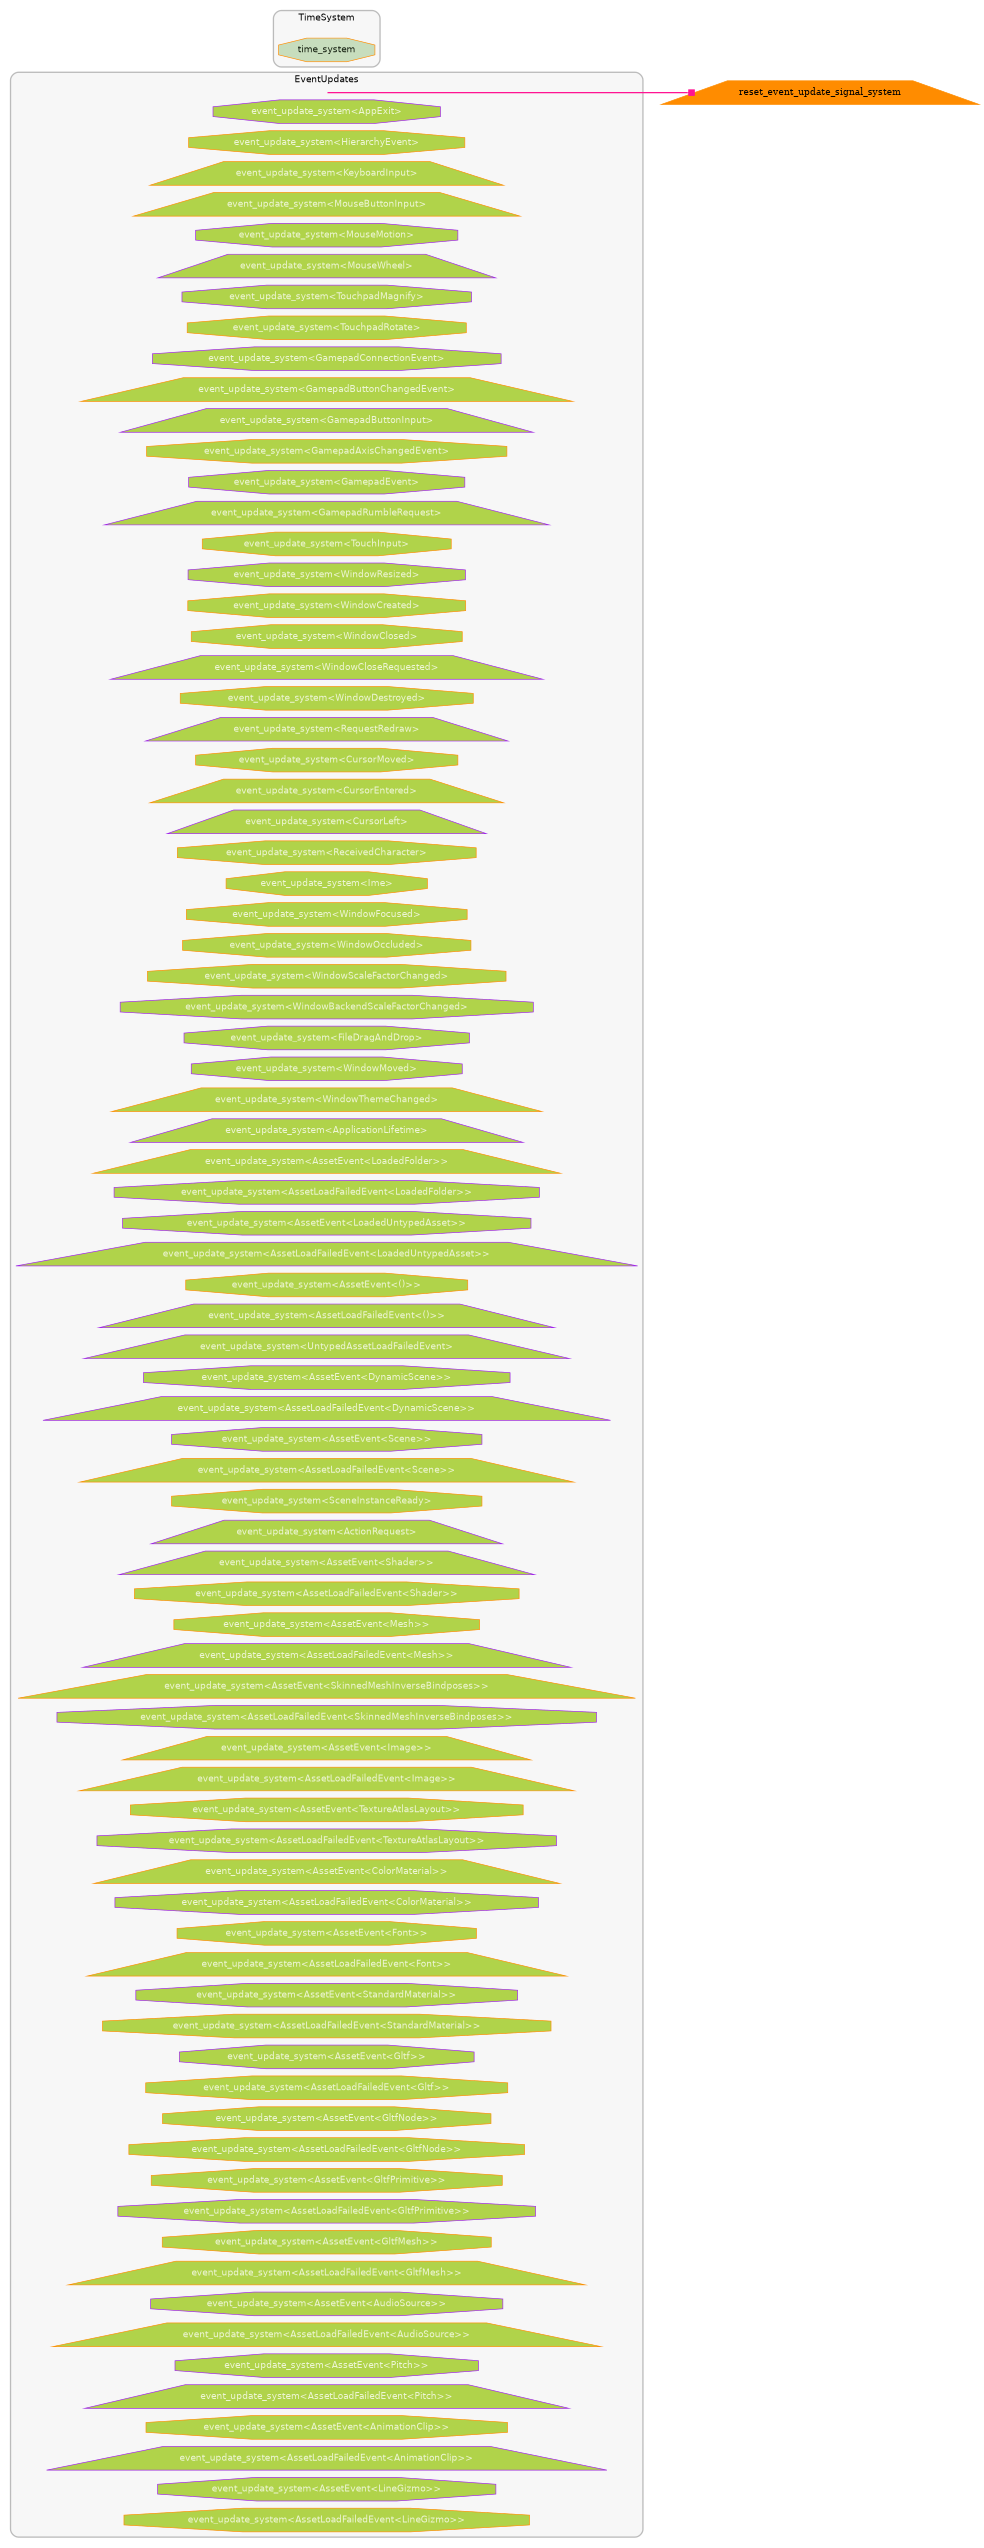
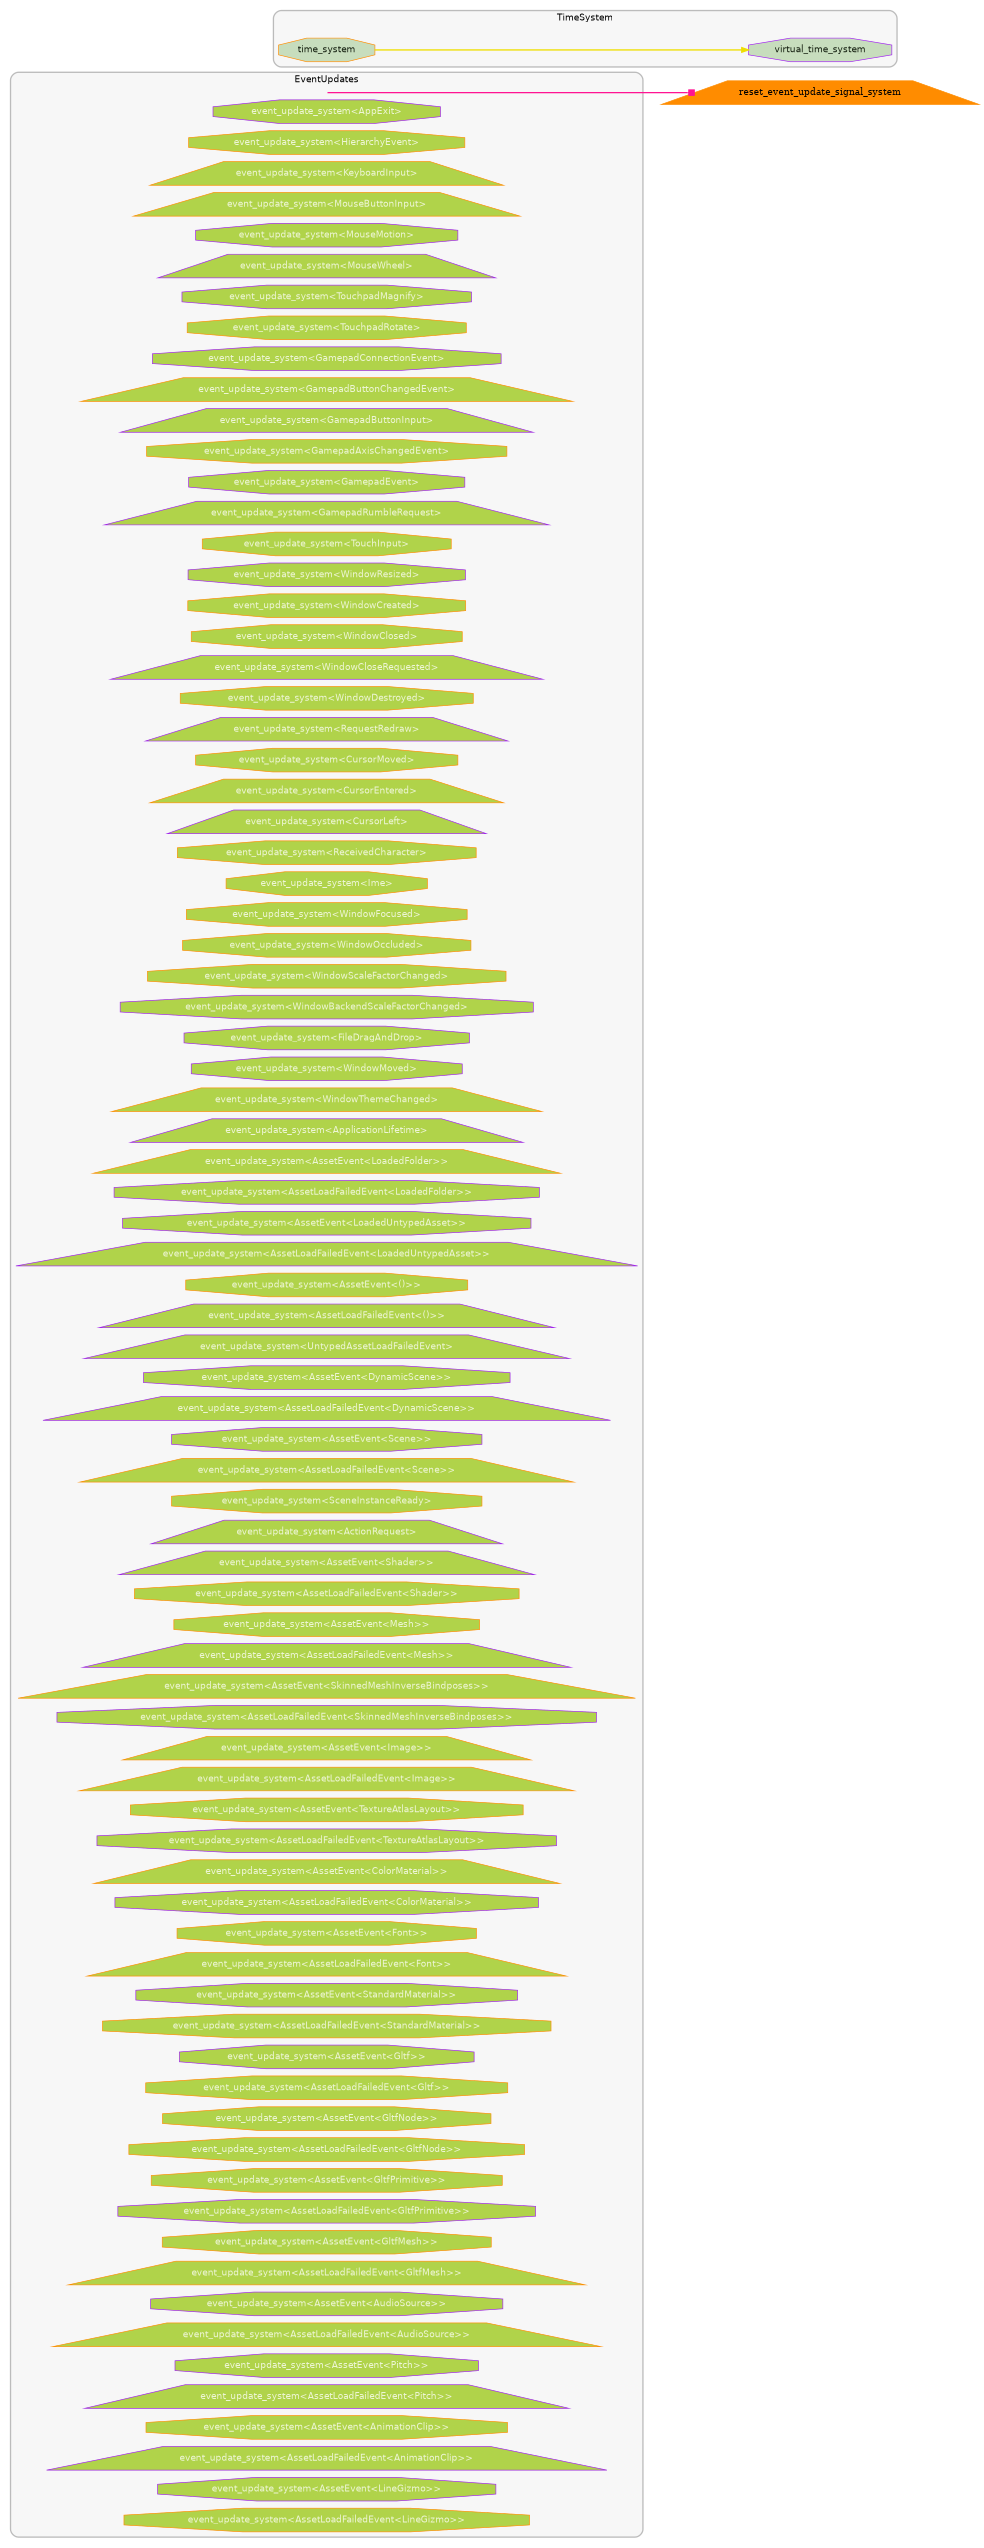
none -> (820, 50)
